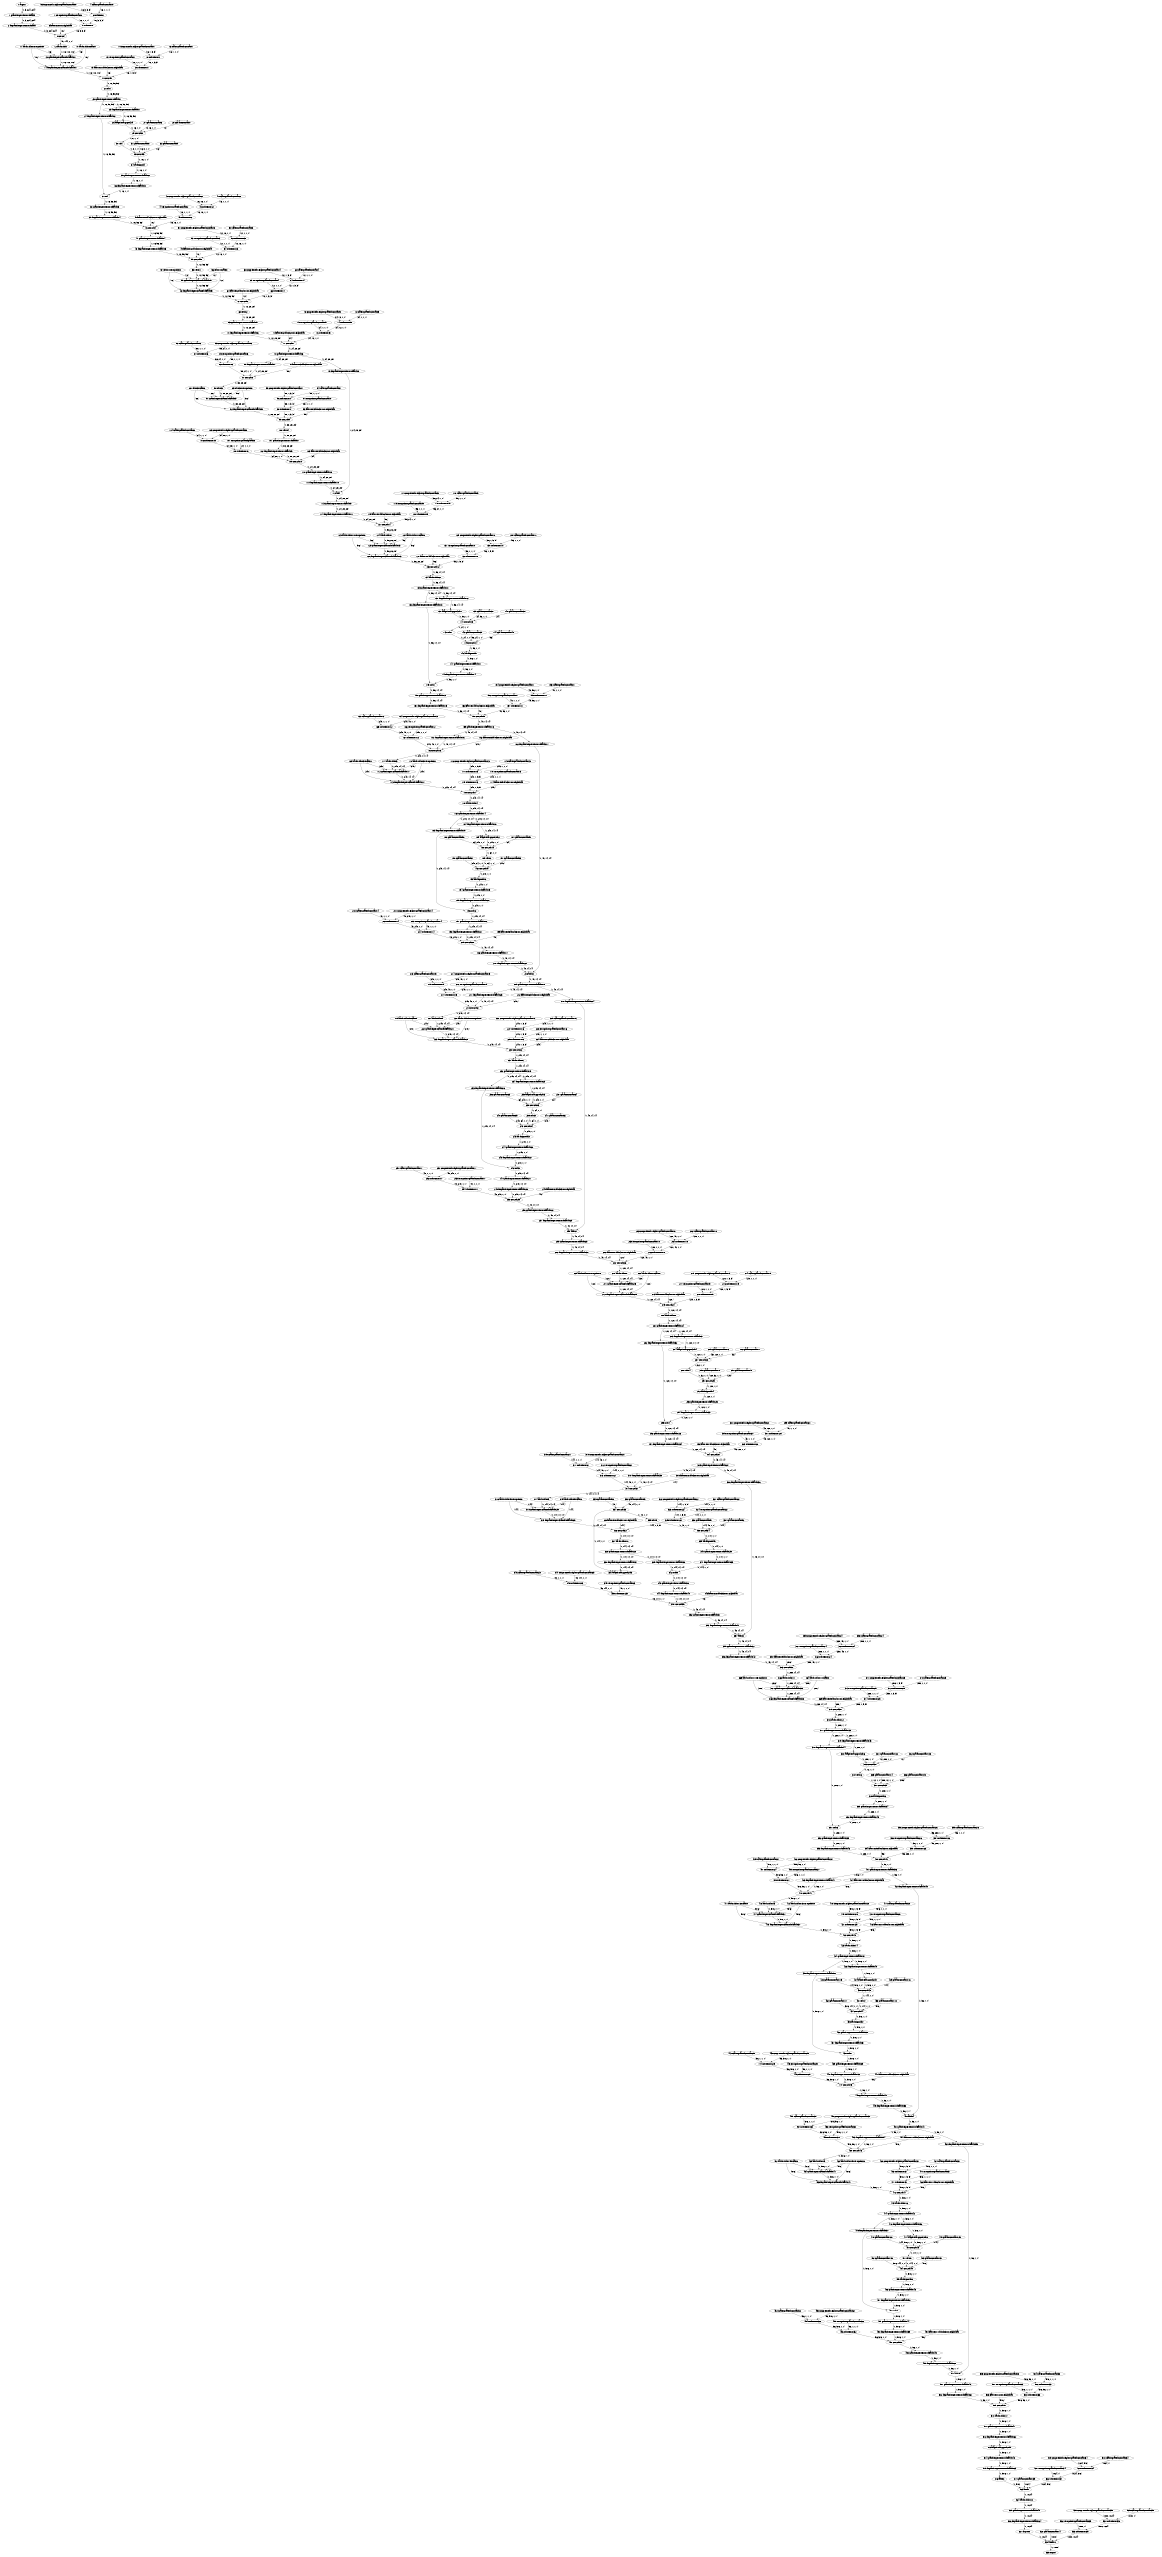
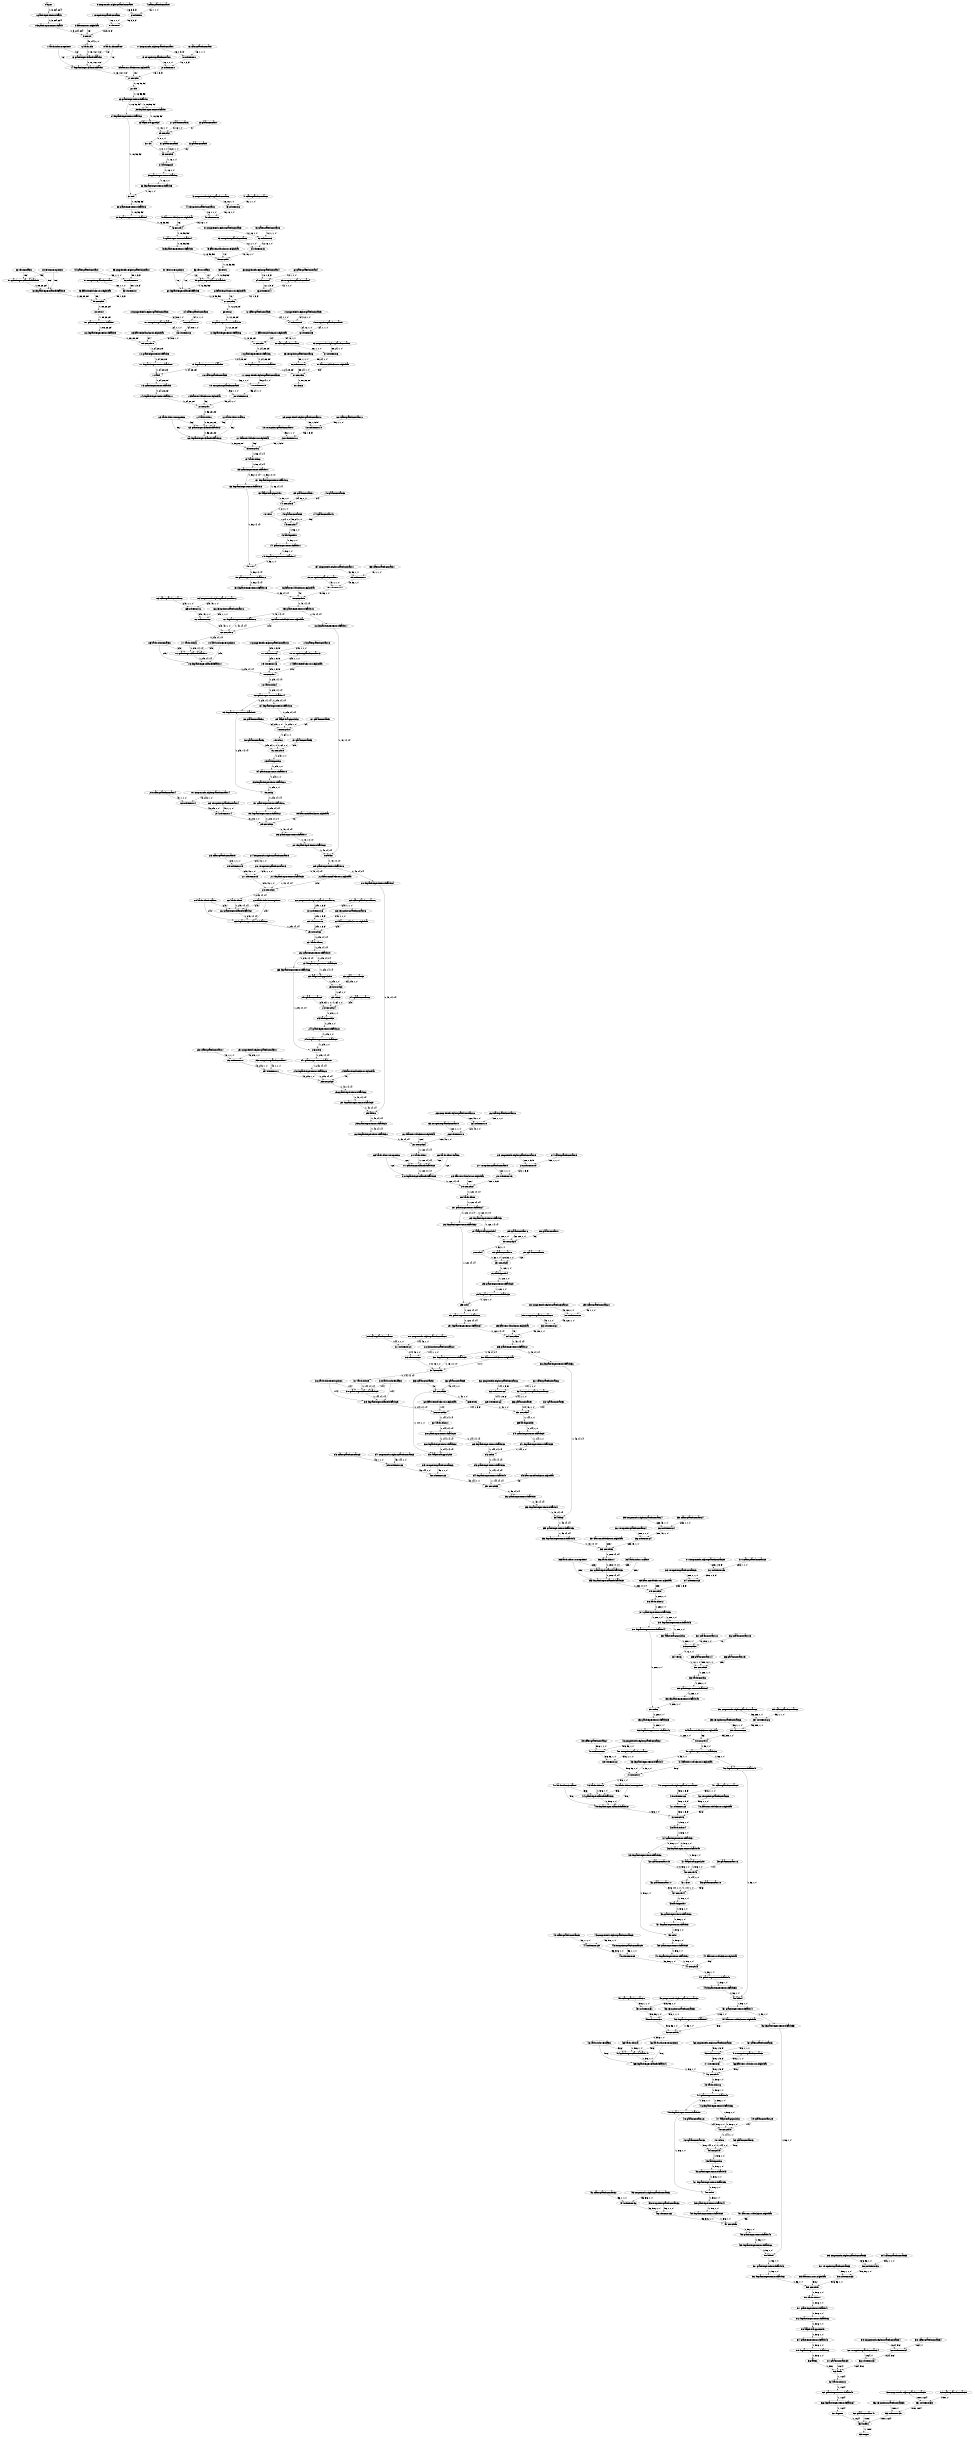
(220, 393) -> none
(567, 1095) -> none
